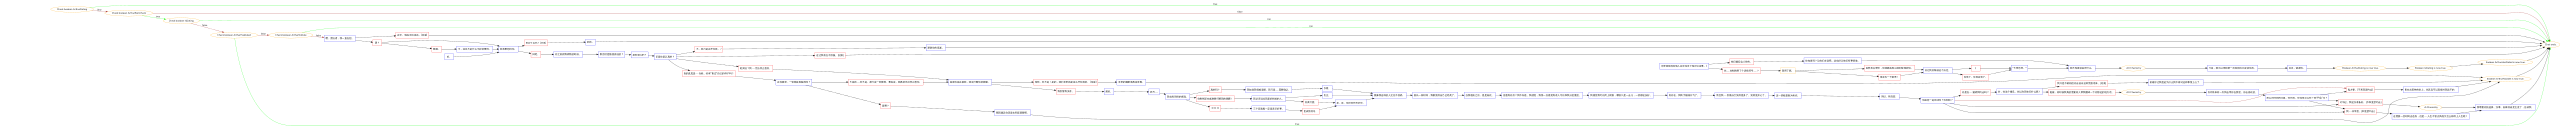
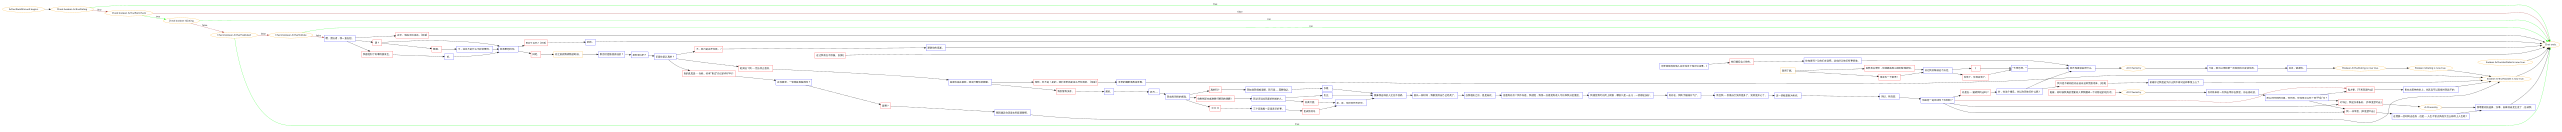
none -> (24, 9)
none -> (377, 54)
(568, 54) -> (568, 54)
(745, 56) -> none
(2465, 65) -> (2468, 73)
(1742, 71) -> none
(886, 82) -> none
(2044, 92) -> (2045, 80)
